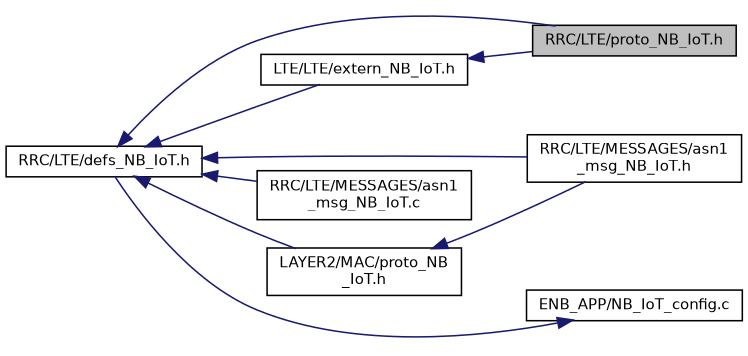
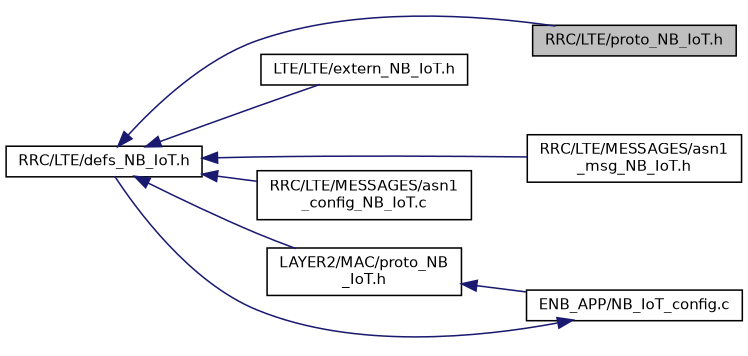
(508, 54) -> none
(364, 195) -> (364, 195)
(517, 214) -> (502, 289)
